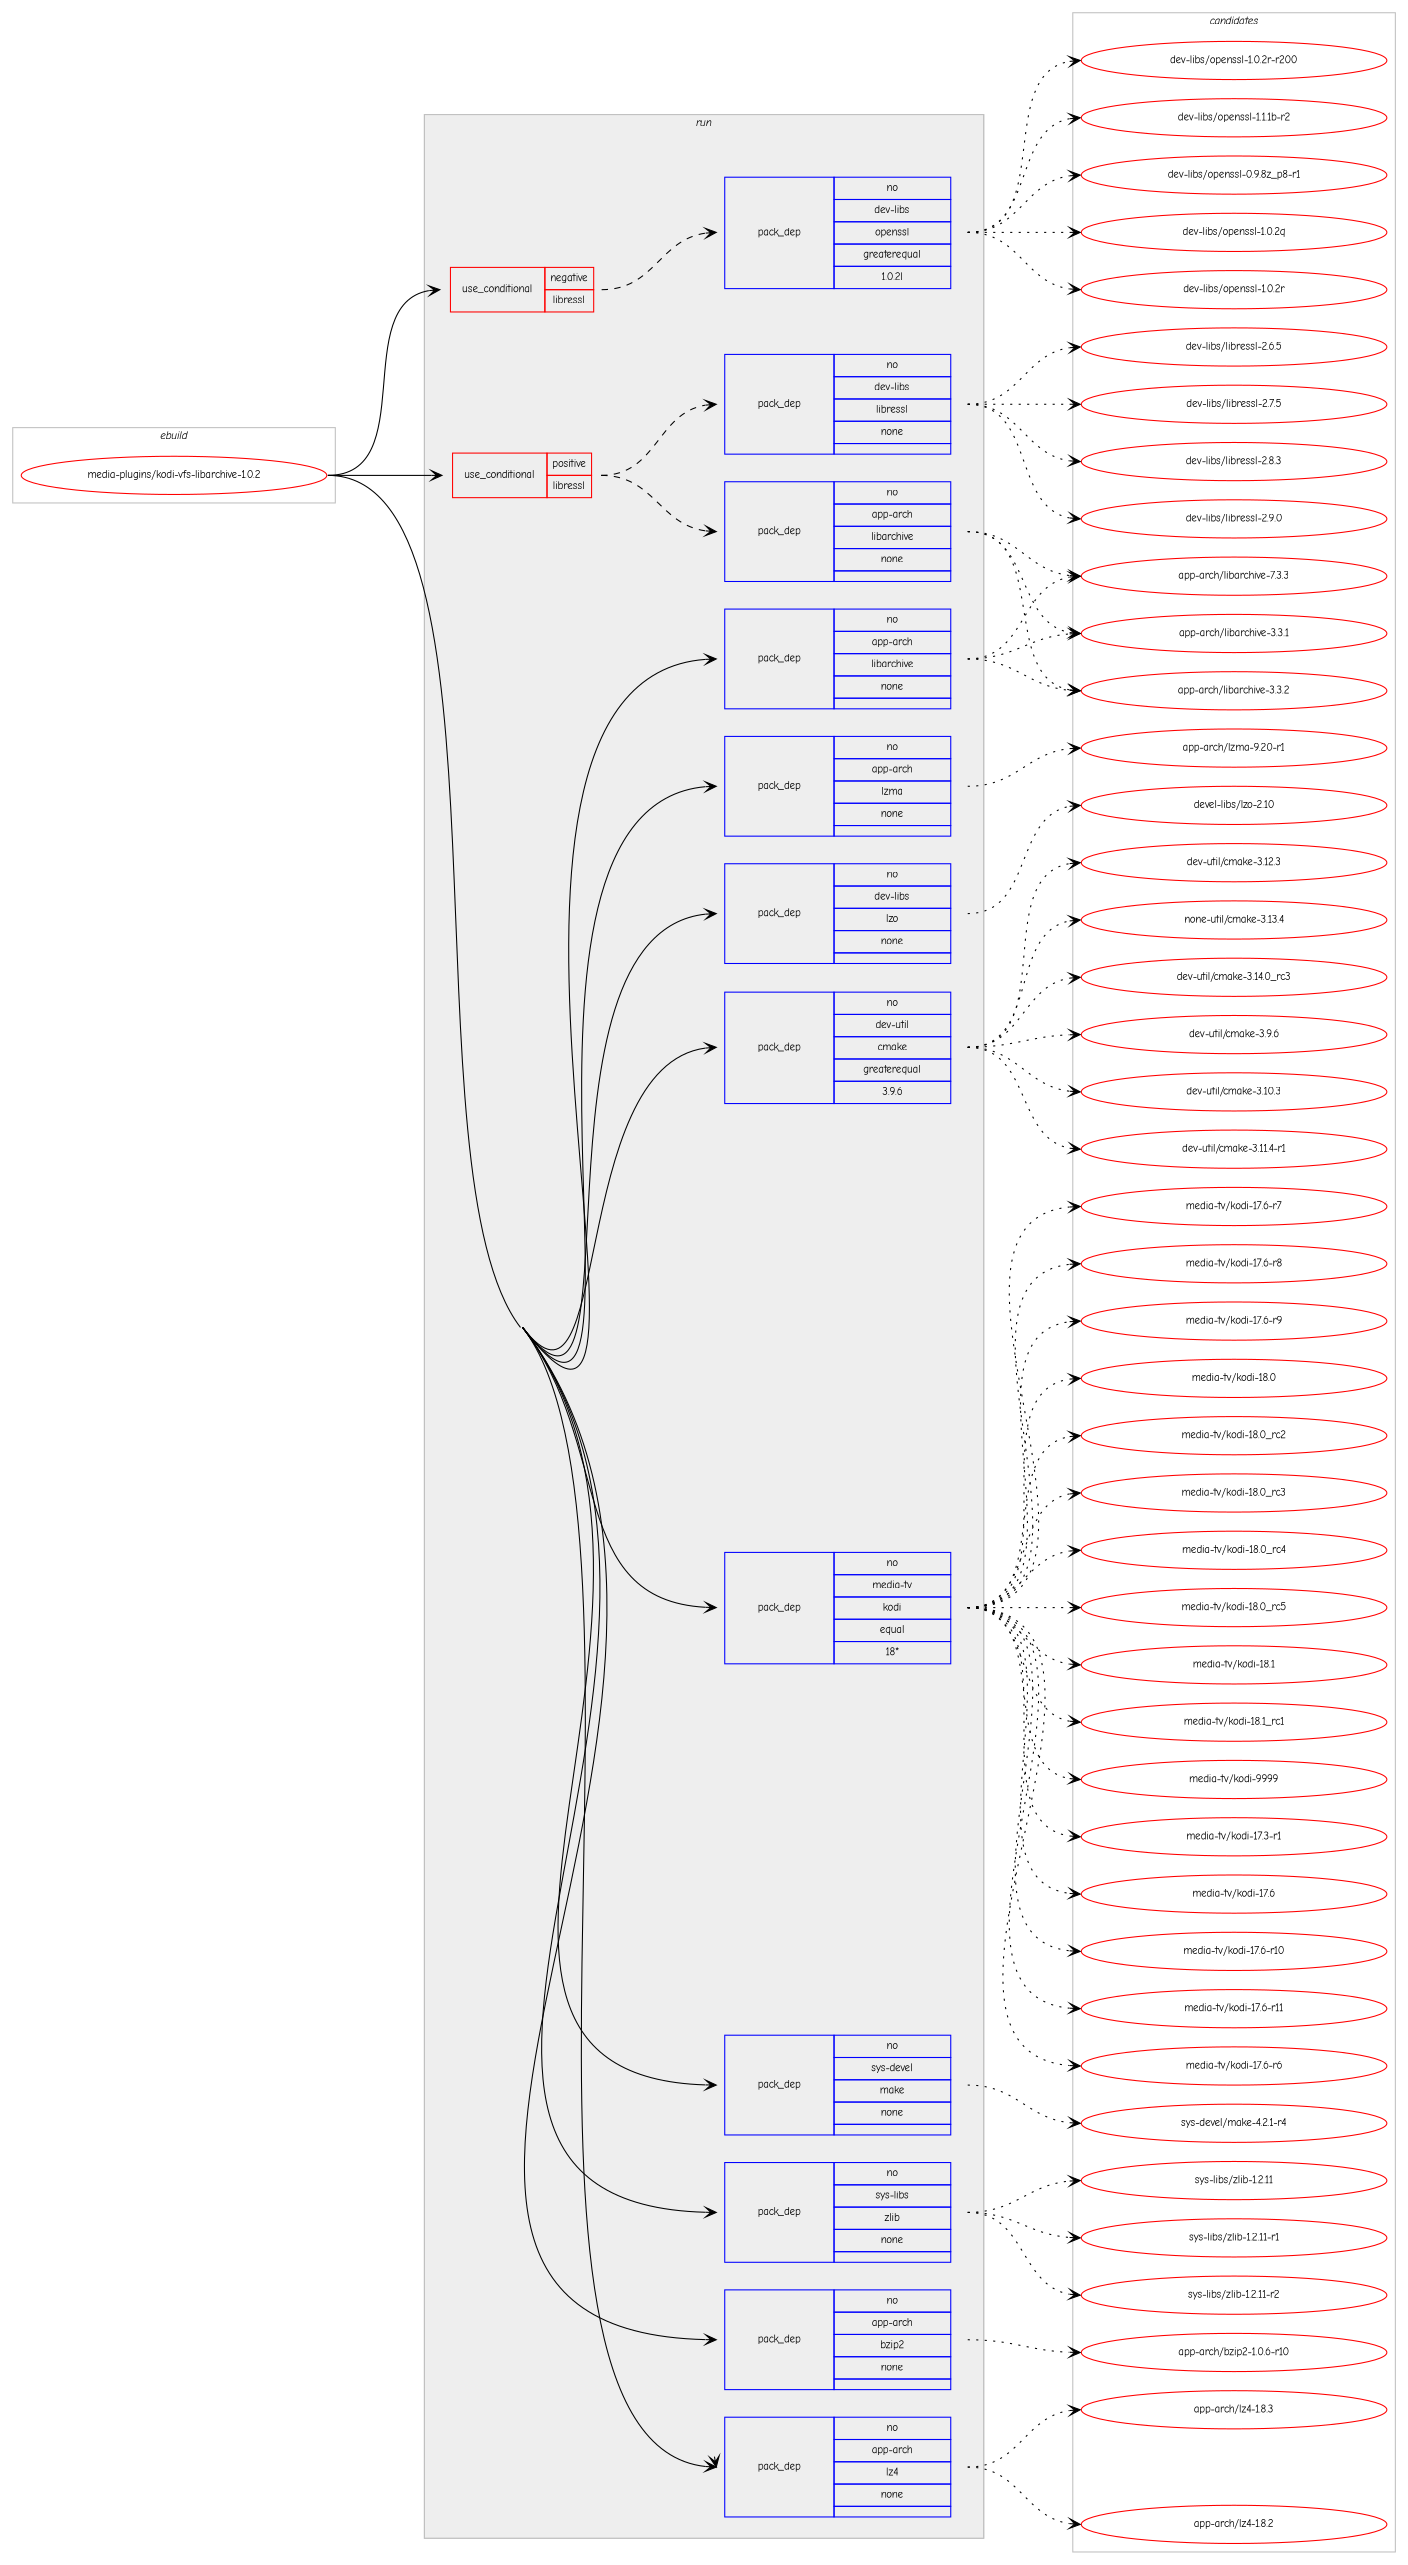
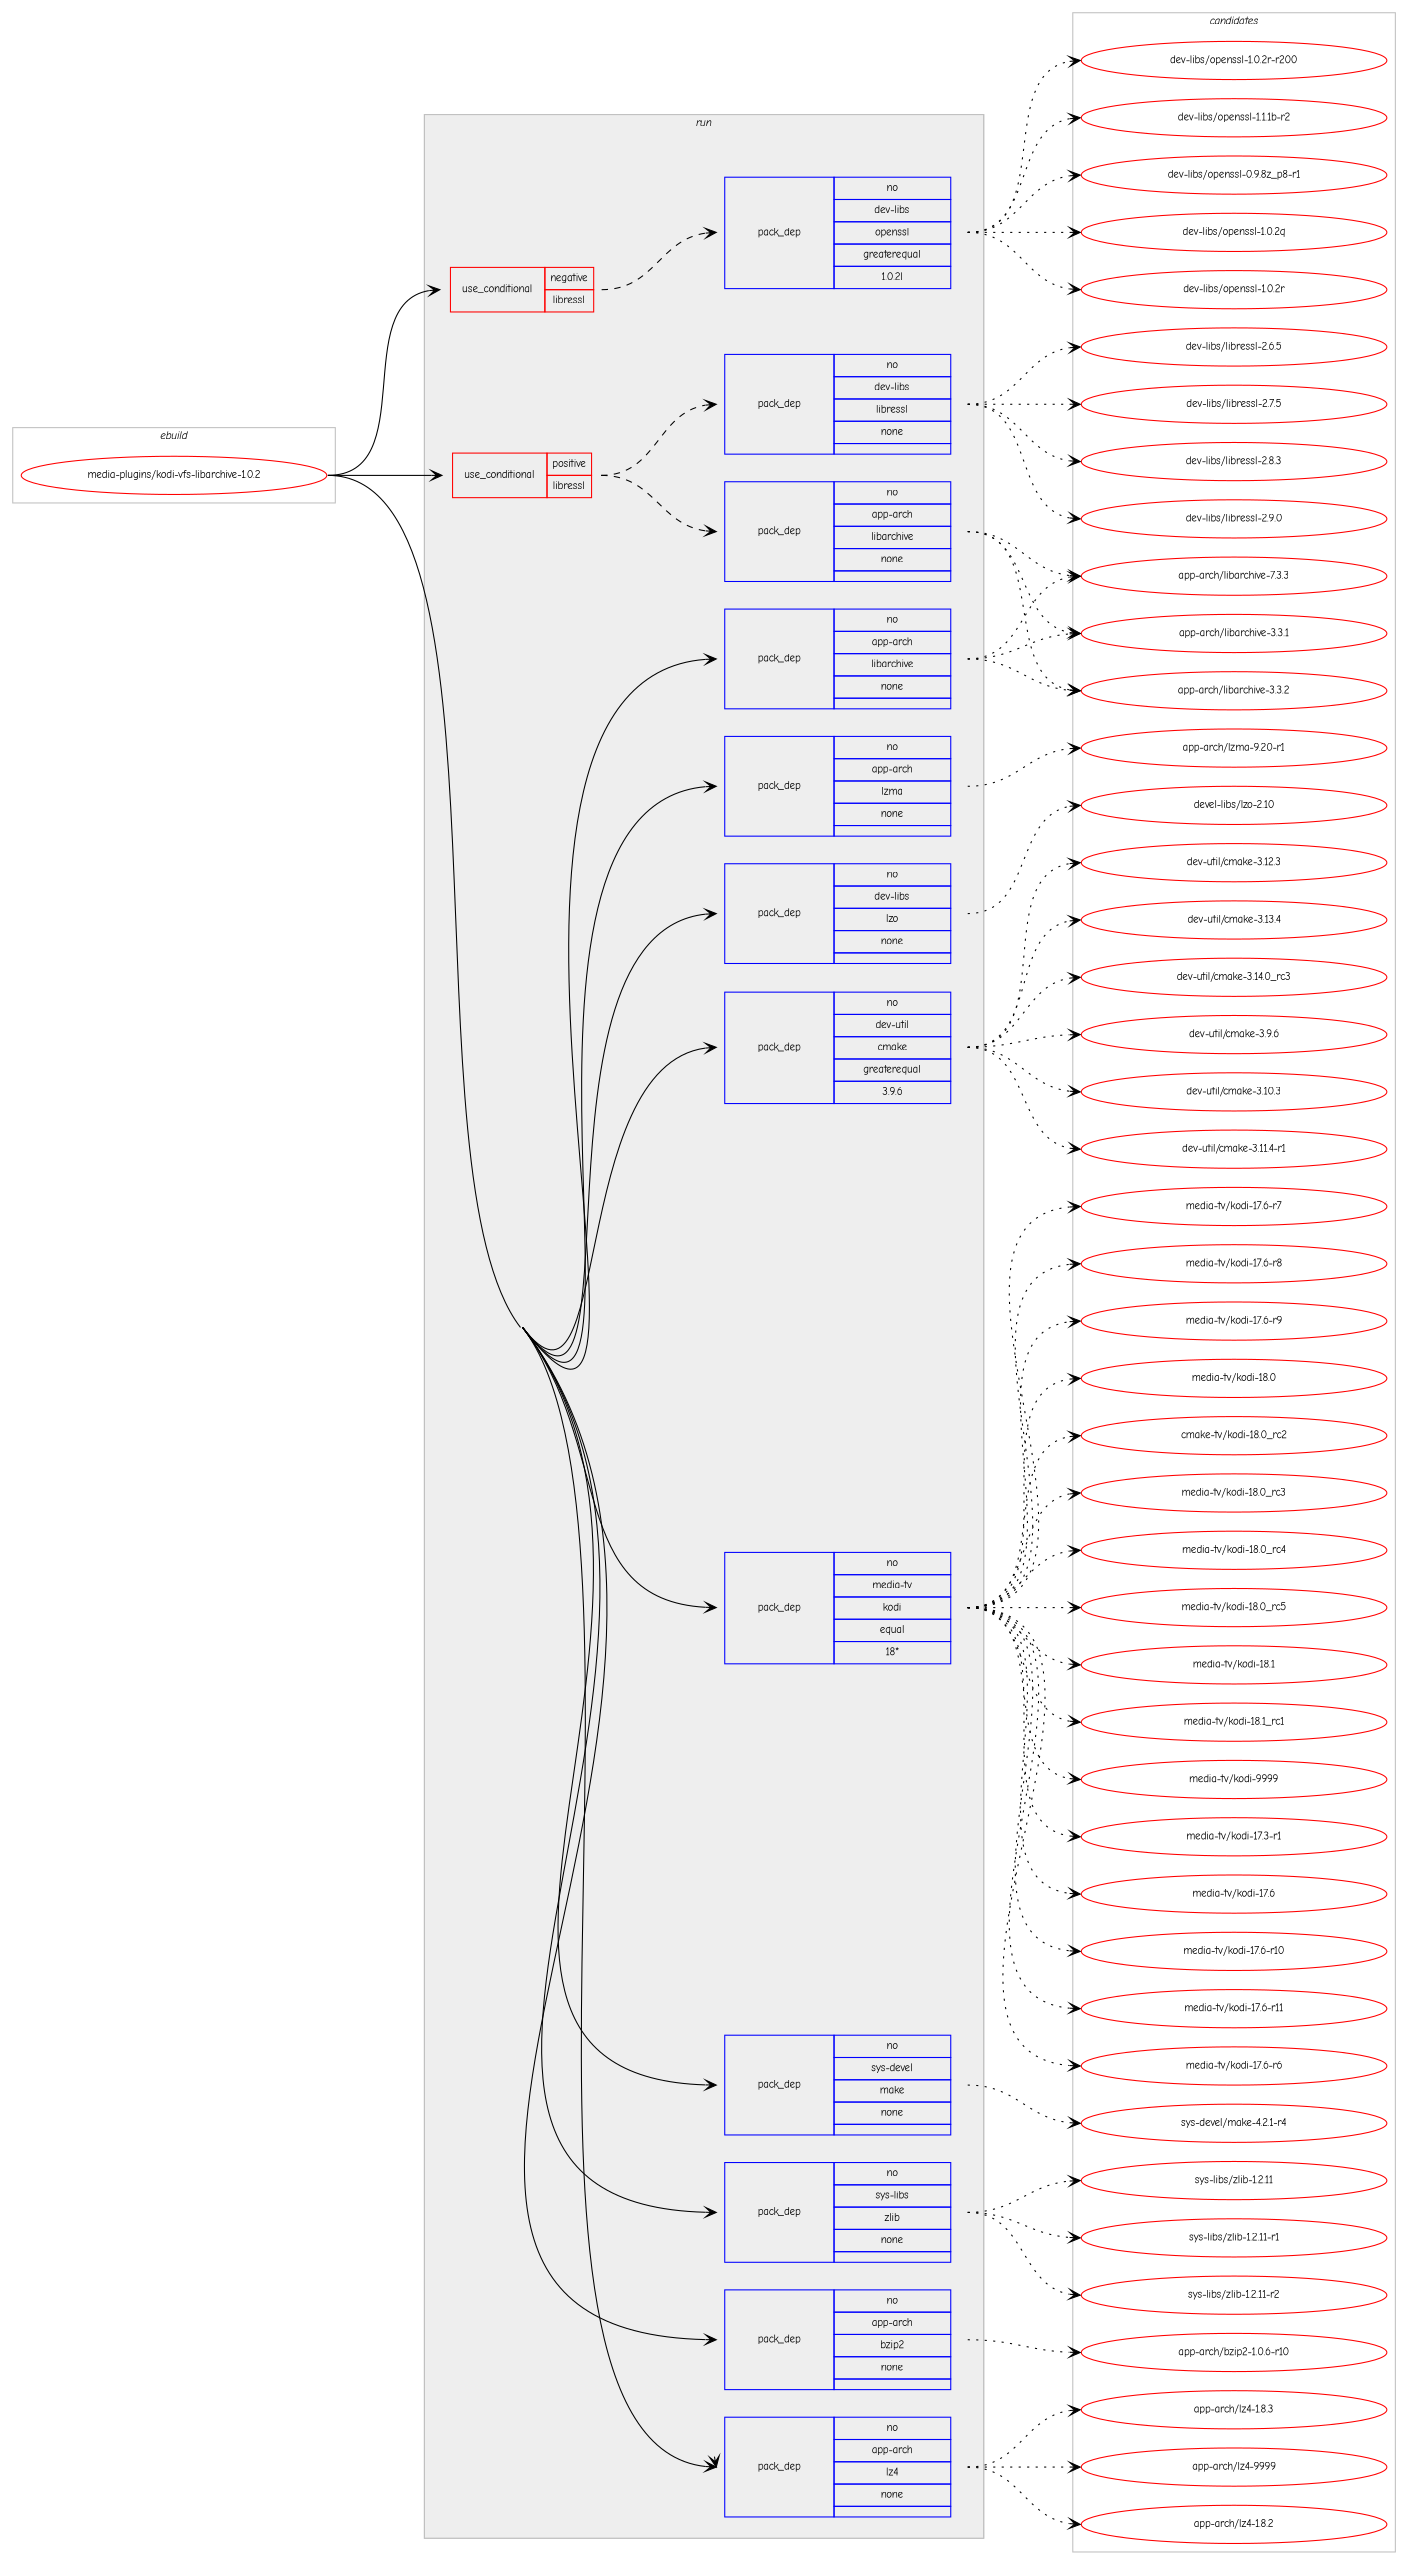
(1234, 920) -> (1234, 920)
(1234, 1436) -> (1234, 1436)
none -> (1234, 2467)
